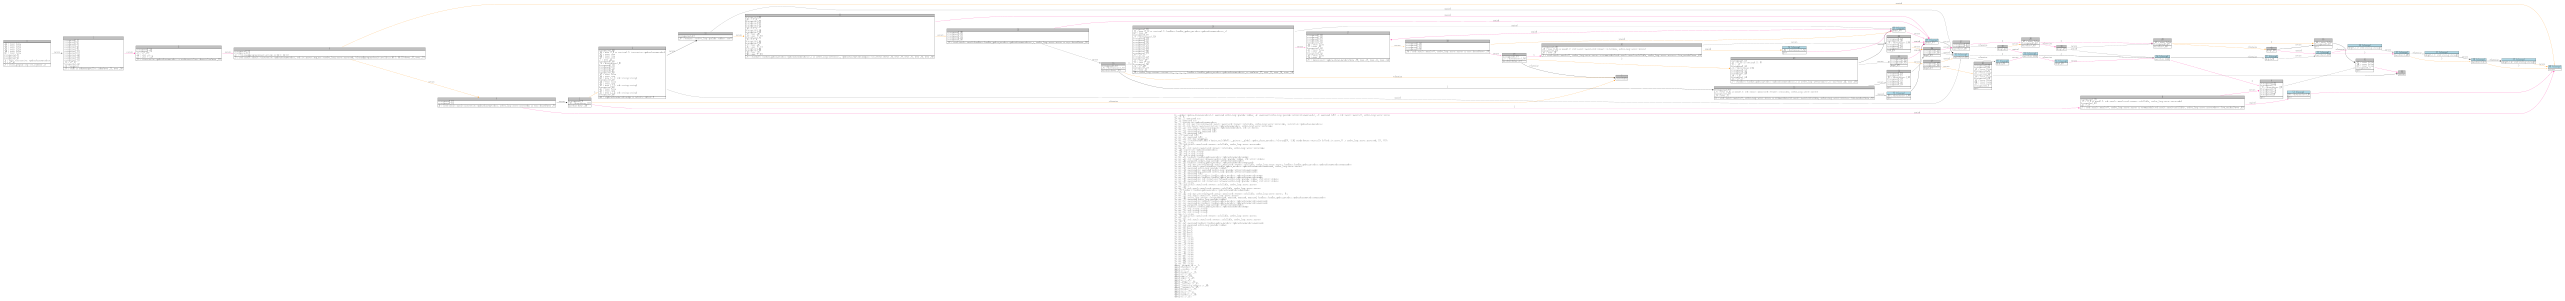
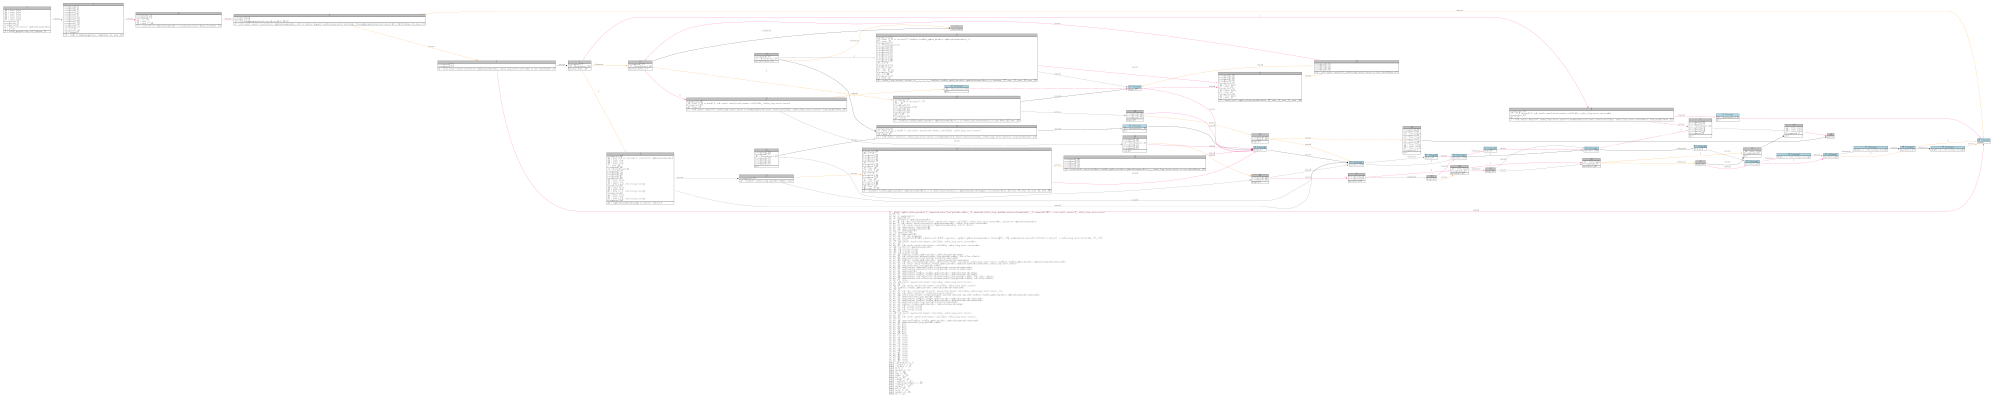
(1071, 53) -> none
(1877, 85) -> (827, 146)
(1104, 103) -> (609, 66)
